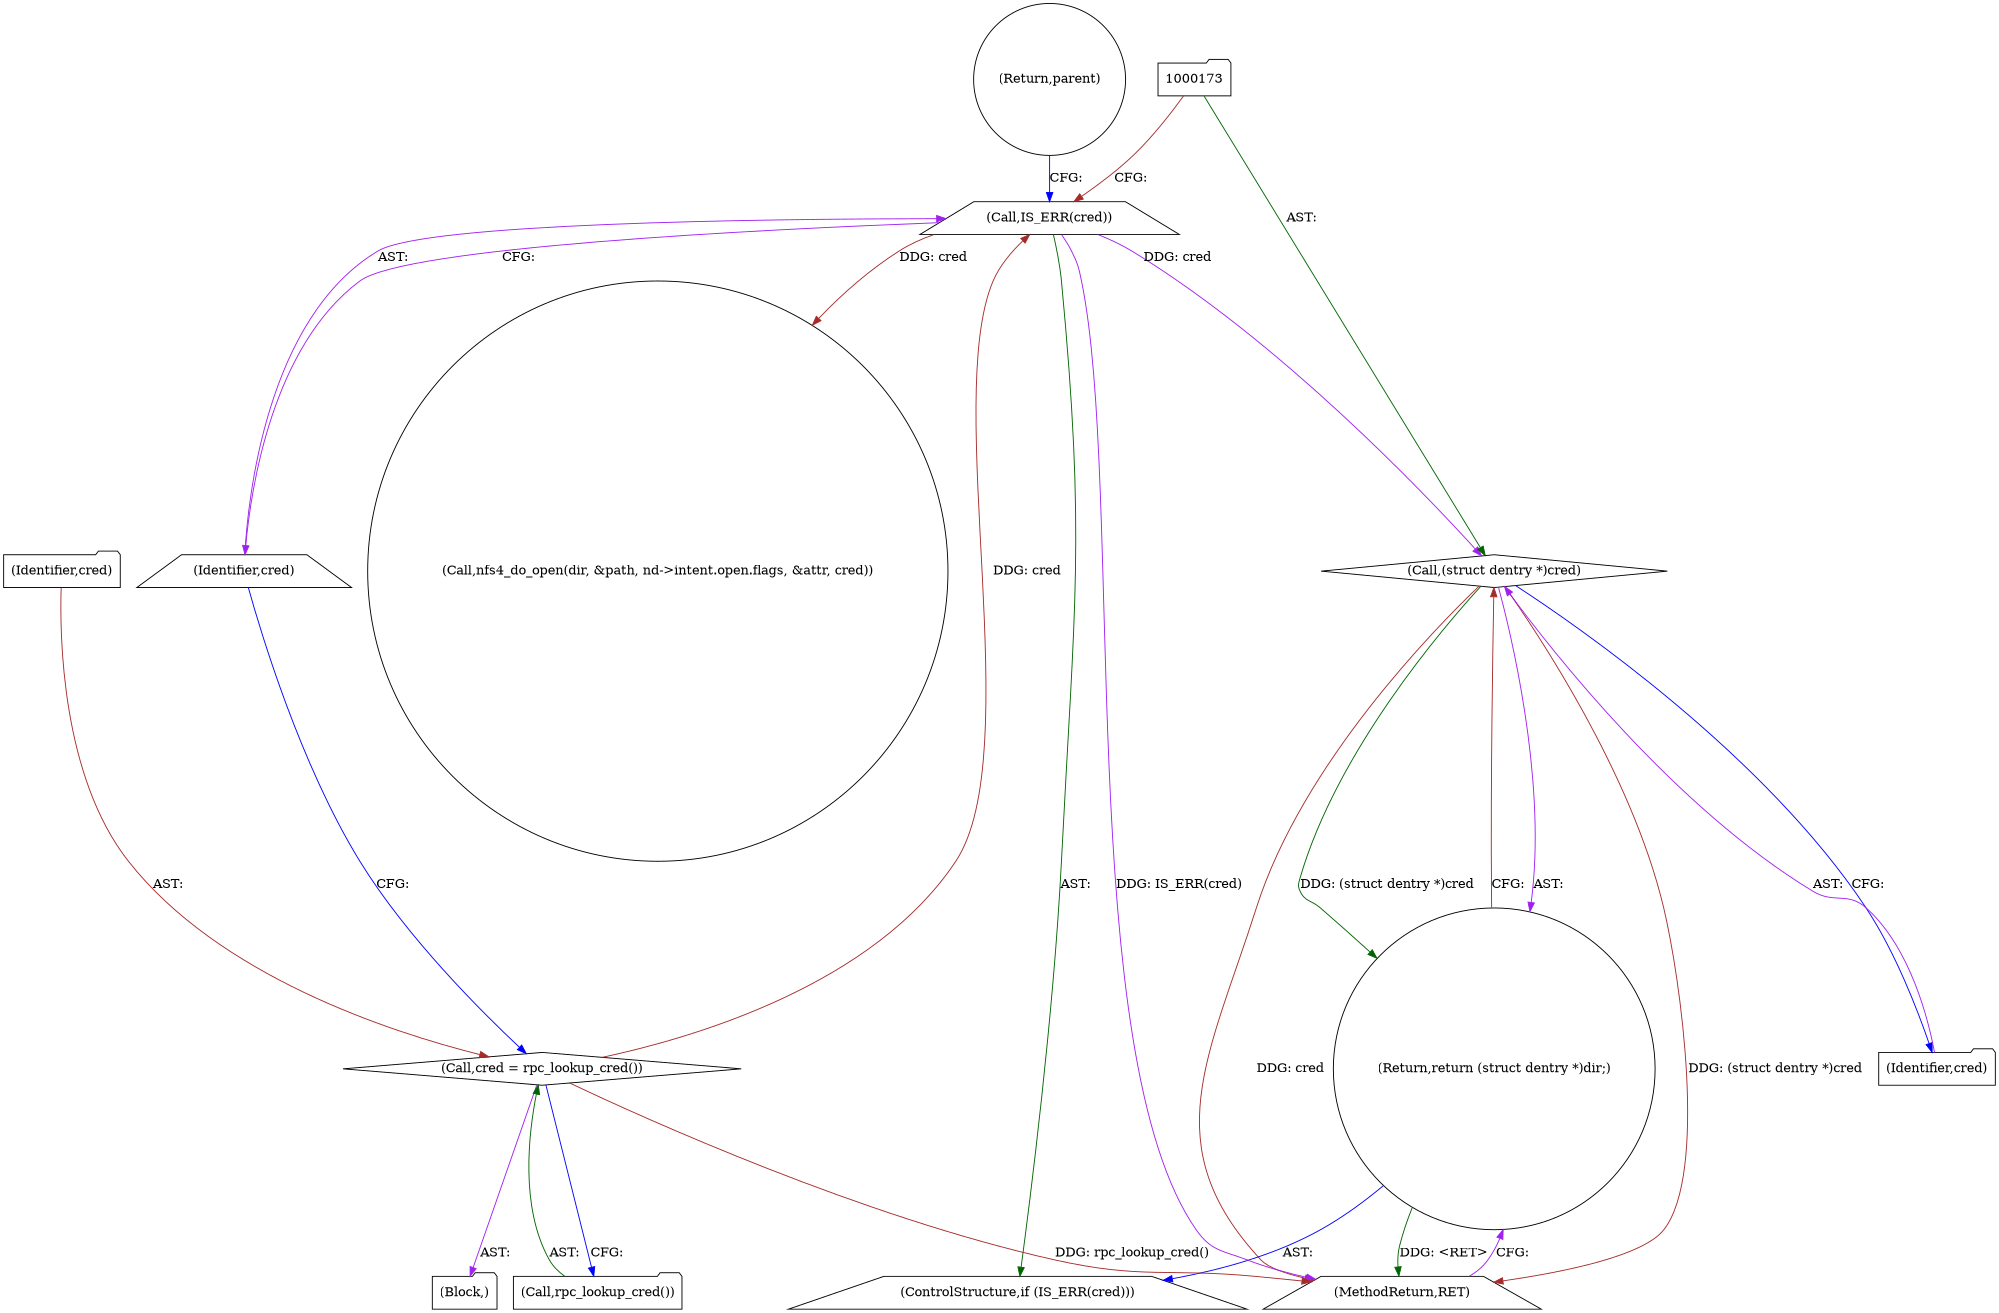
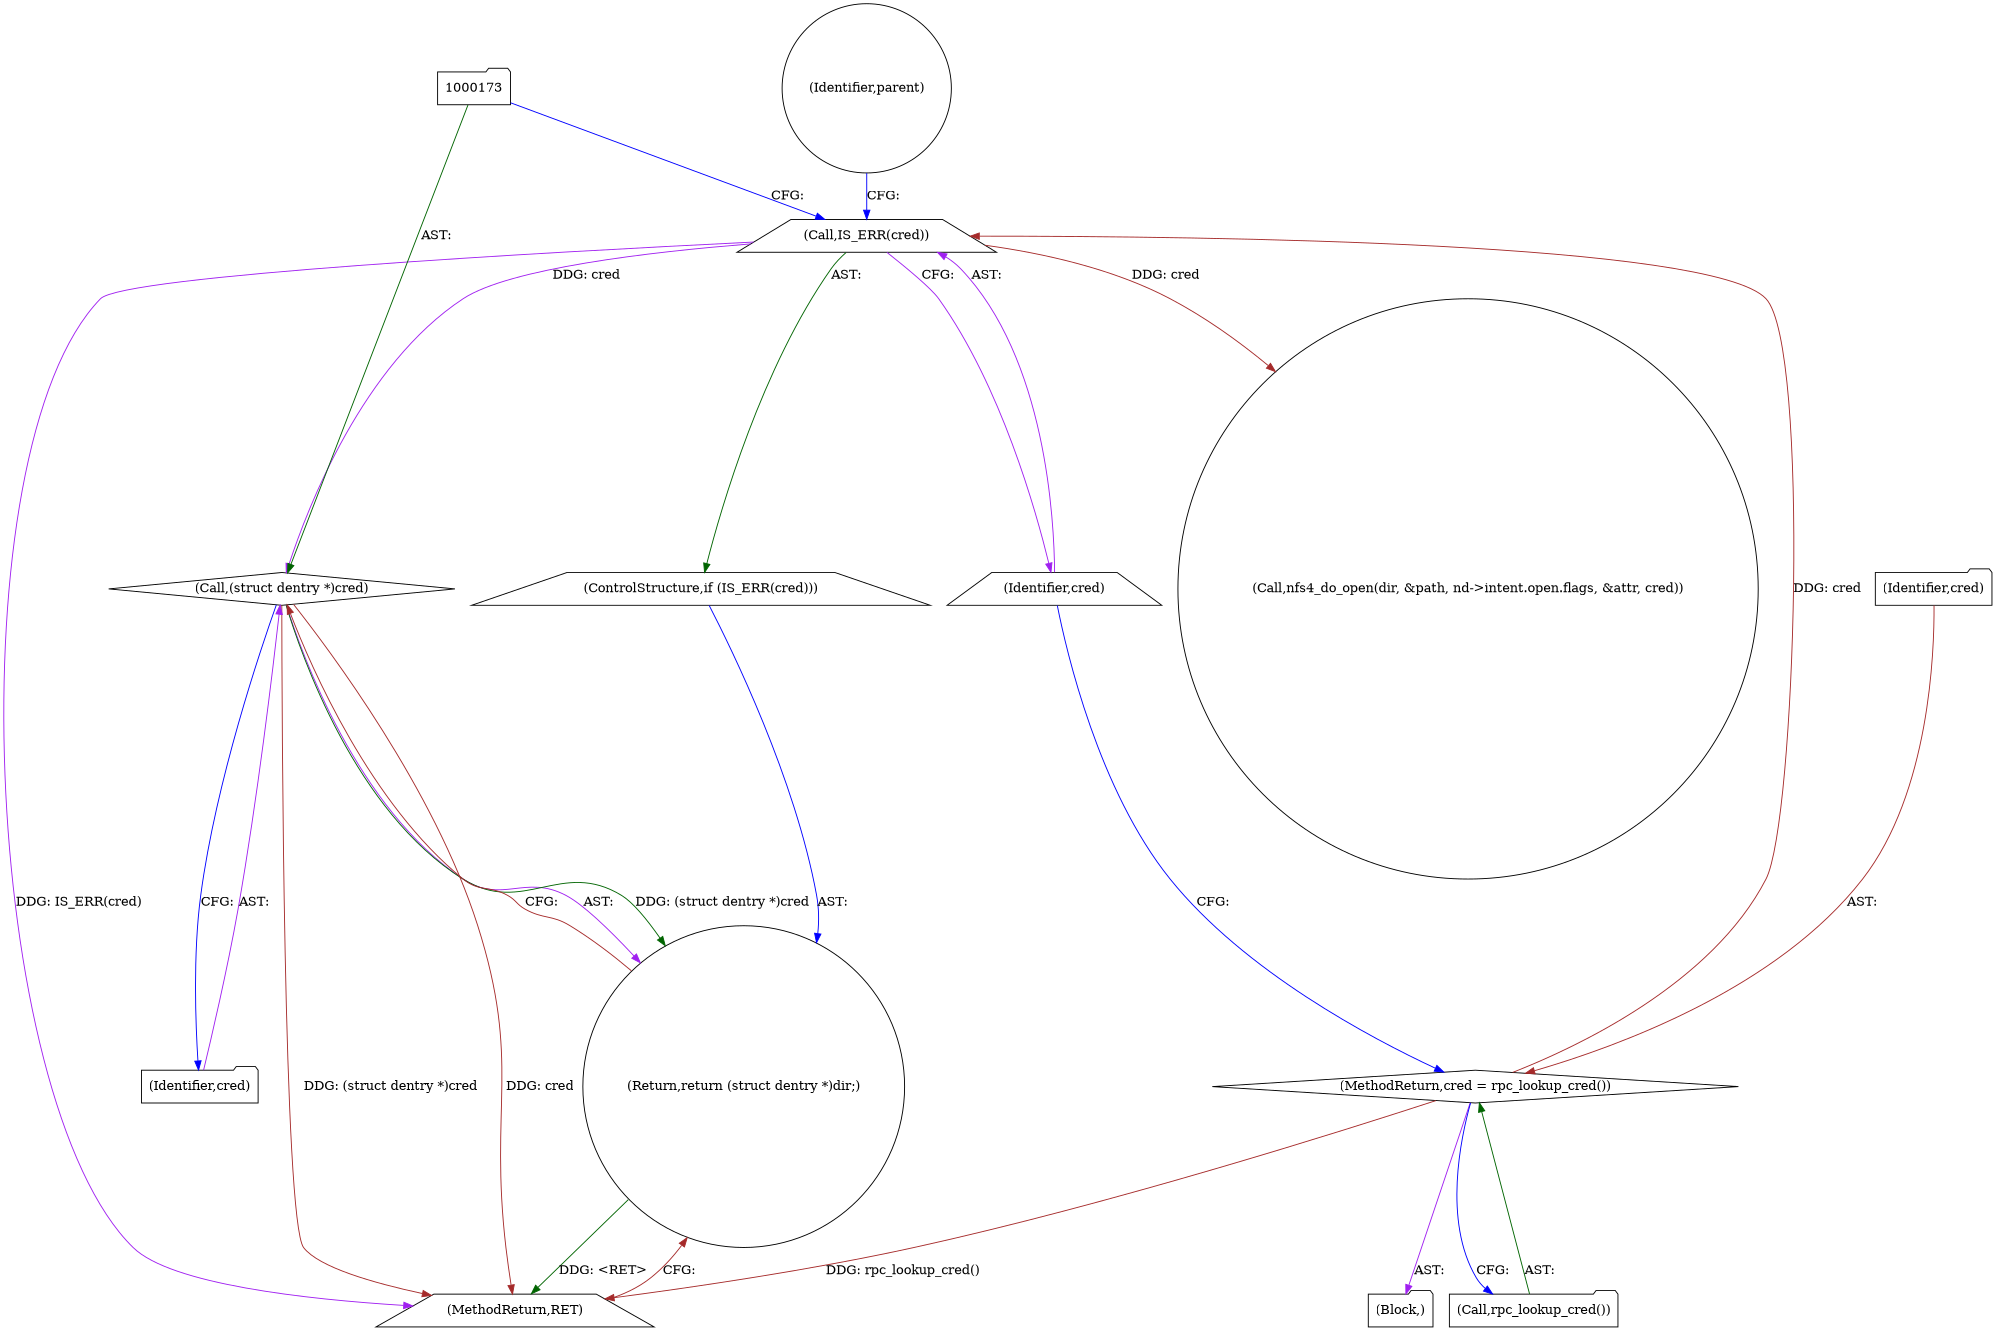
(1050, 79) -> (867, 88)
(1138, 151) -> (663, 160)
(542, 1069) -> (1475, 1087)
(1285, 1247) -> (779, 765)
(1488, 1260) -> (649, 1279)
